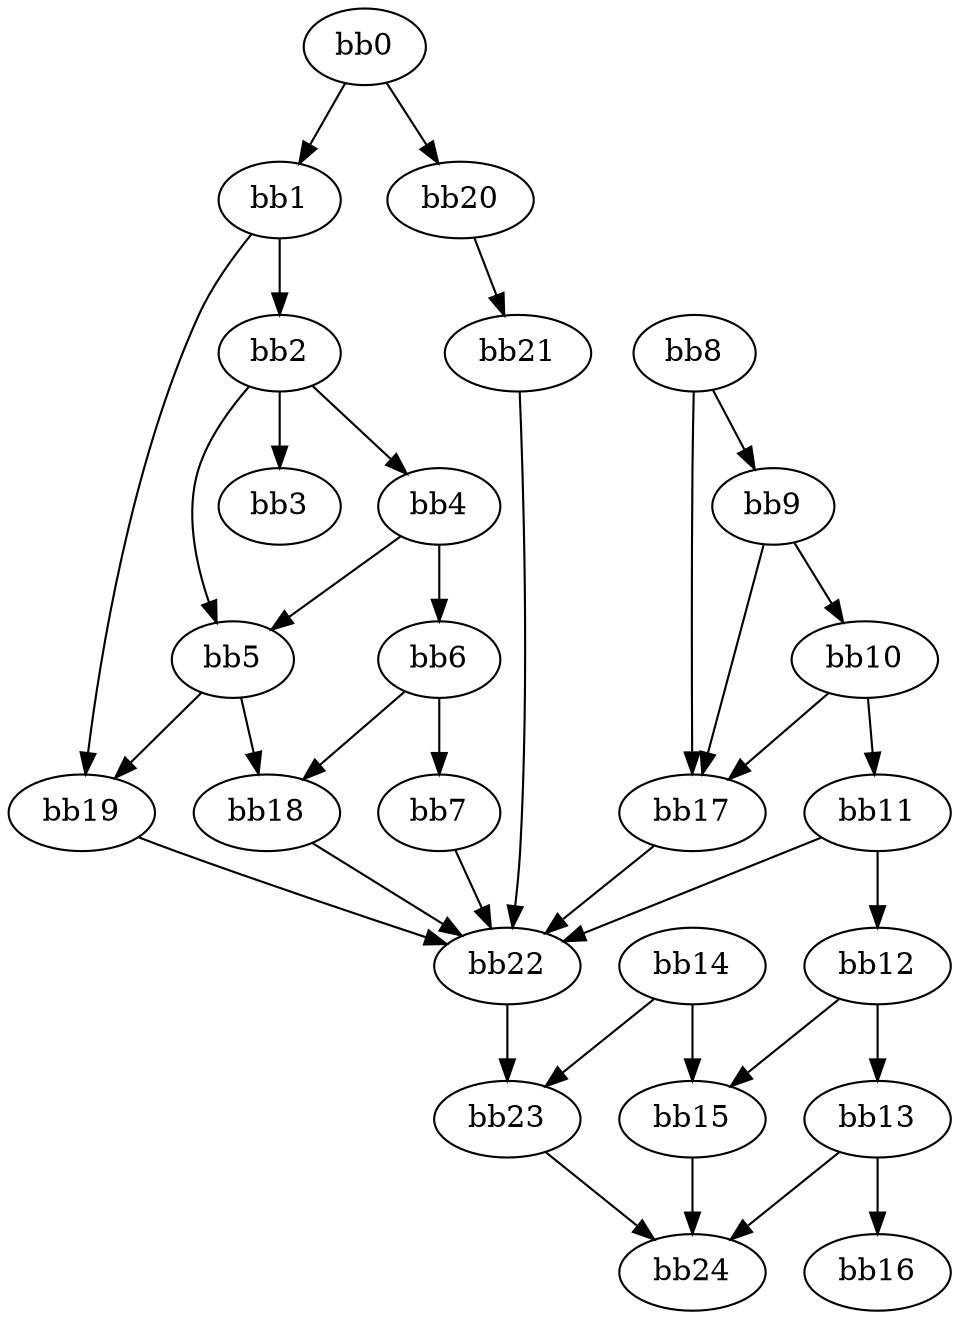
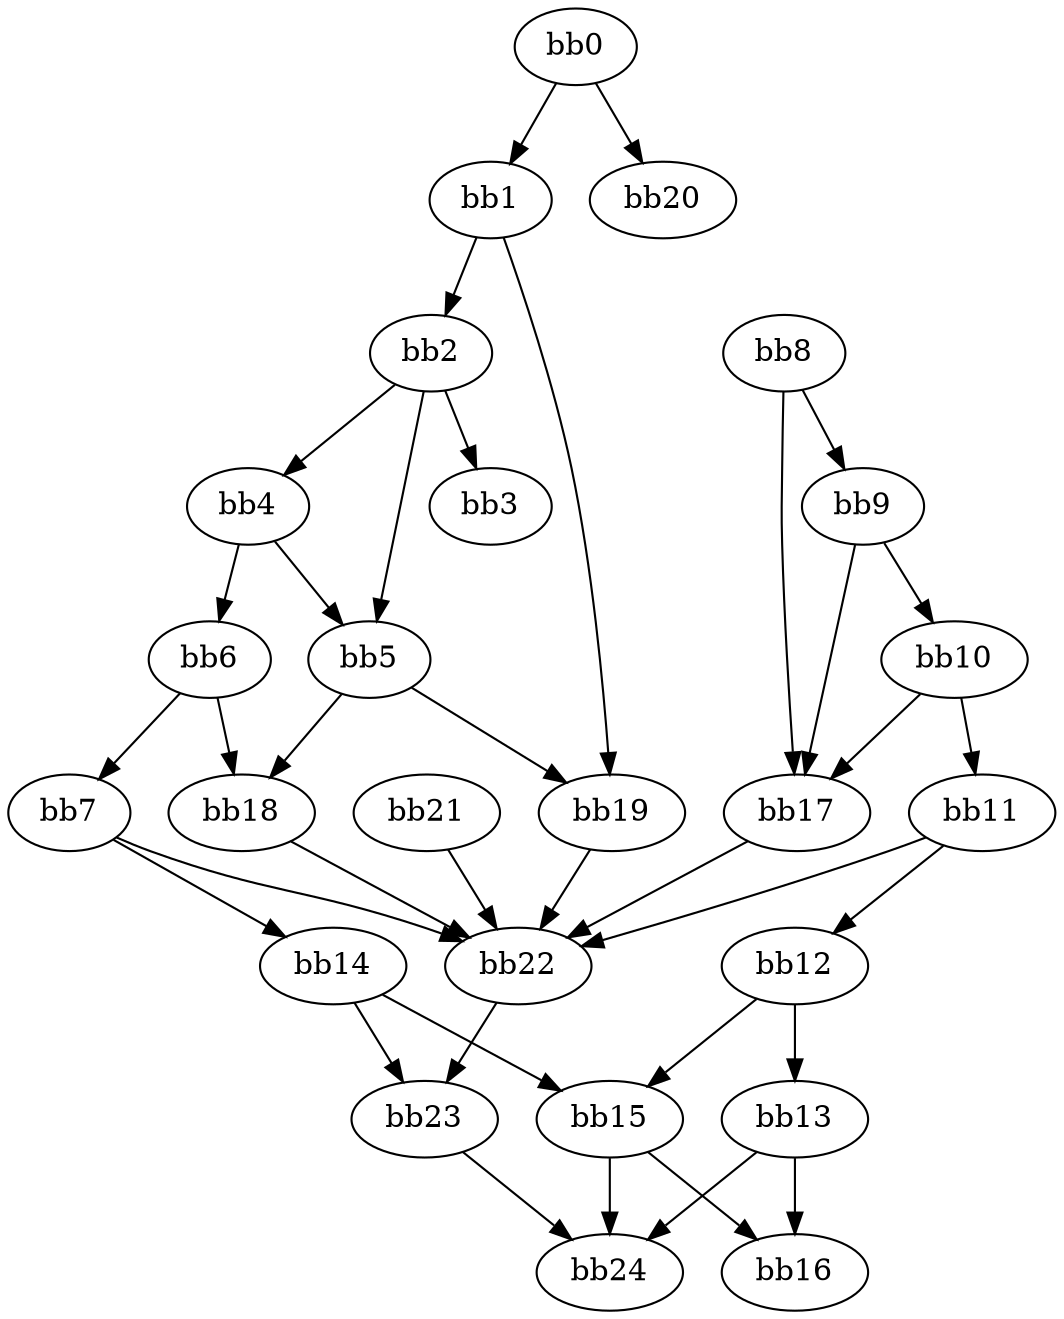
(485, 267) -> none
none -> (190, 883)
none -> (691, 1187)
